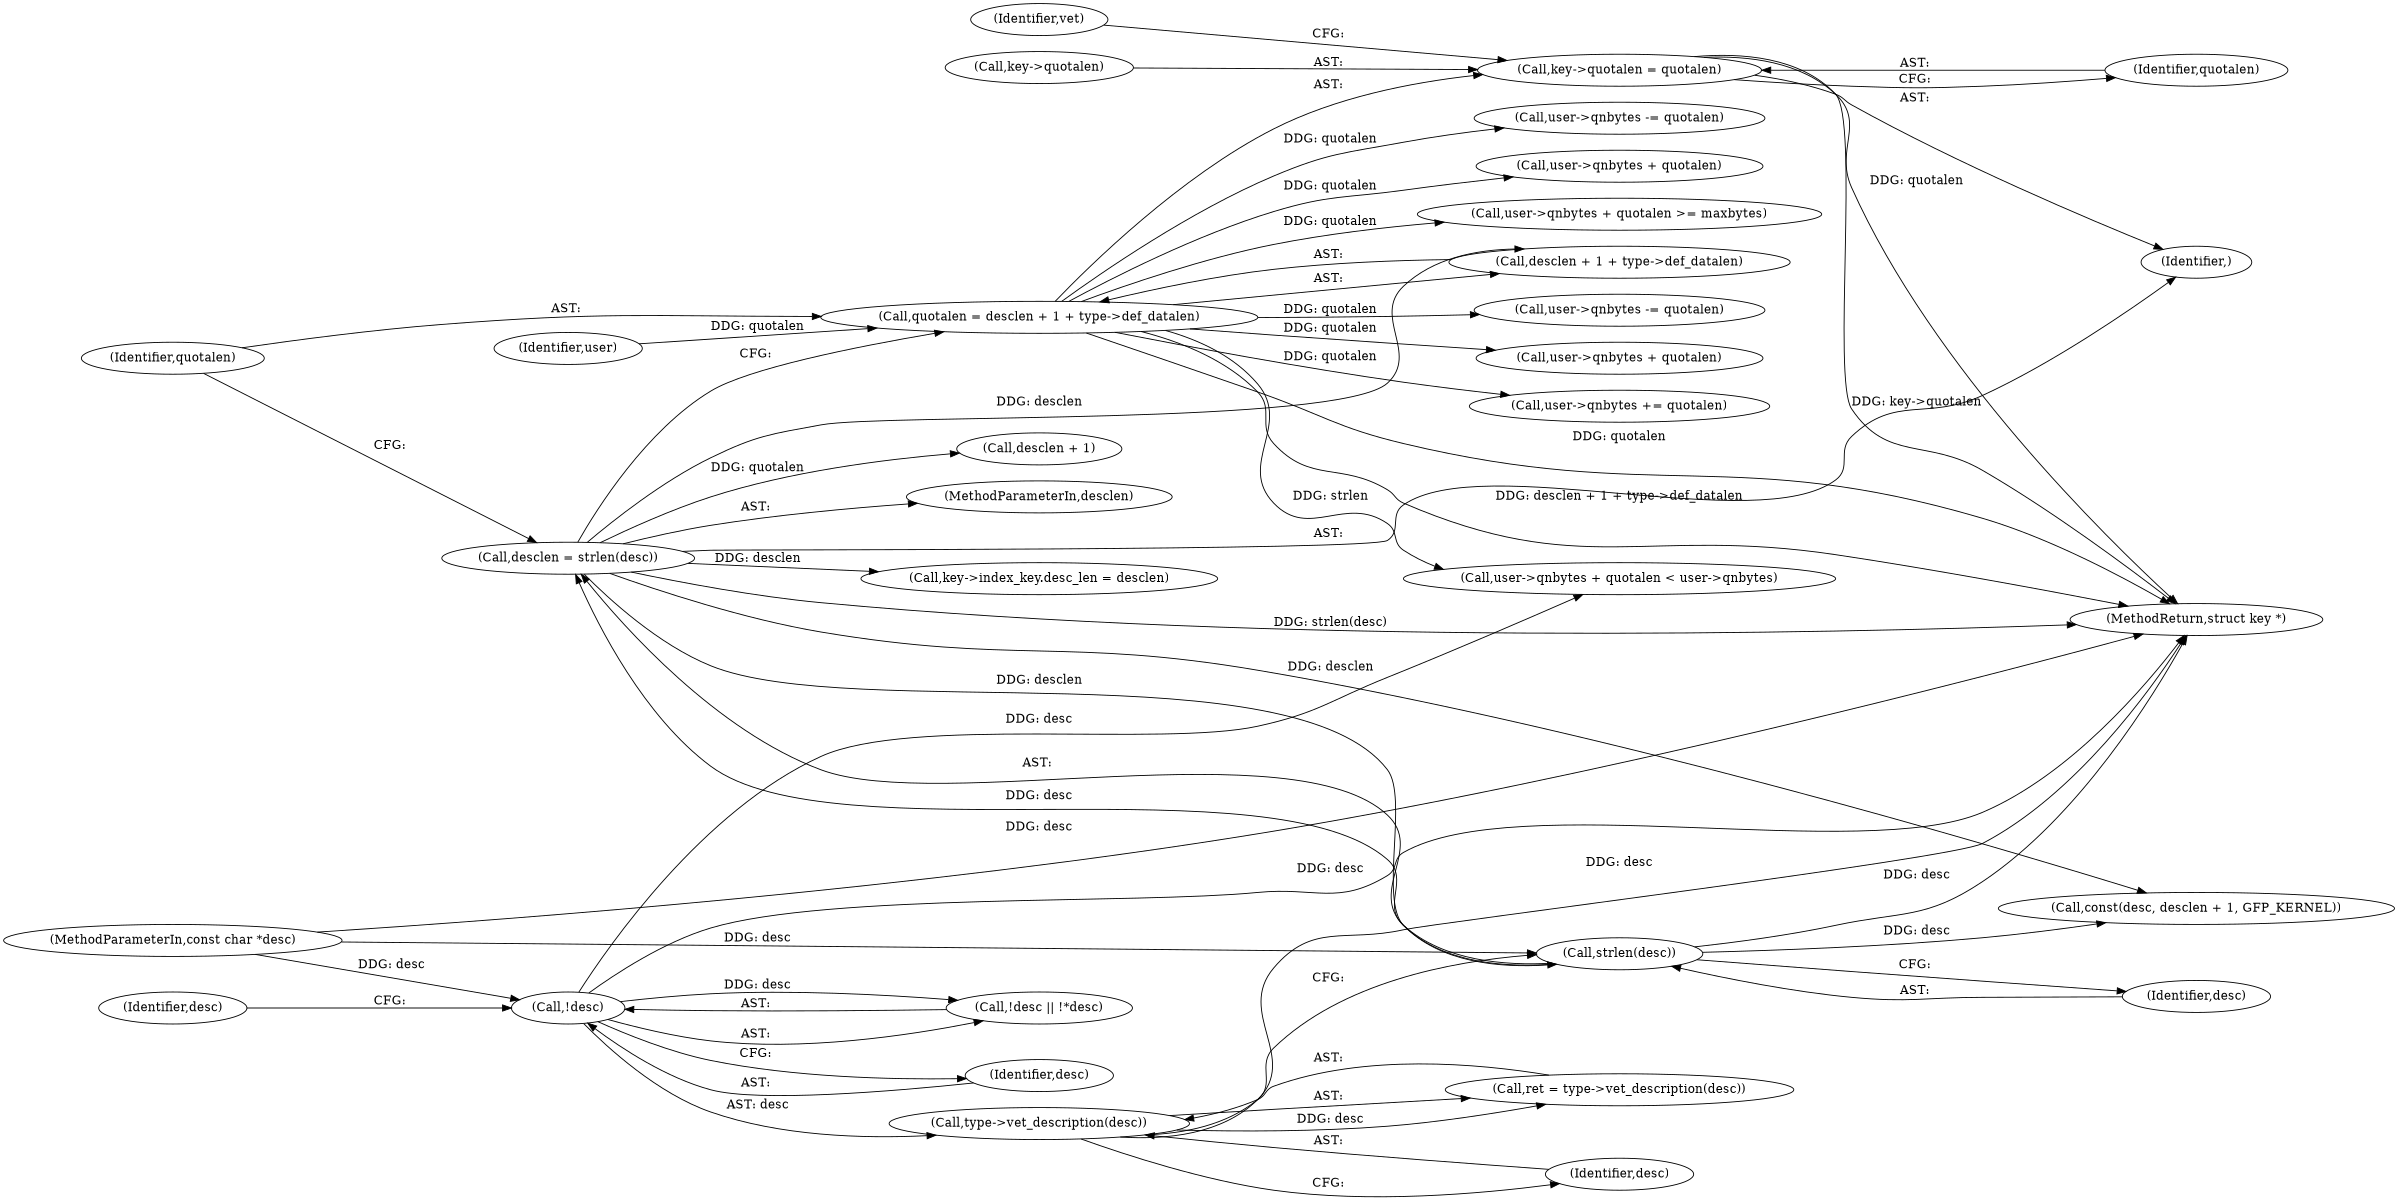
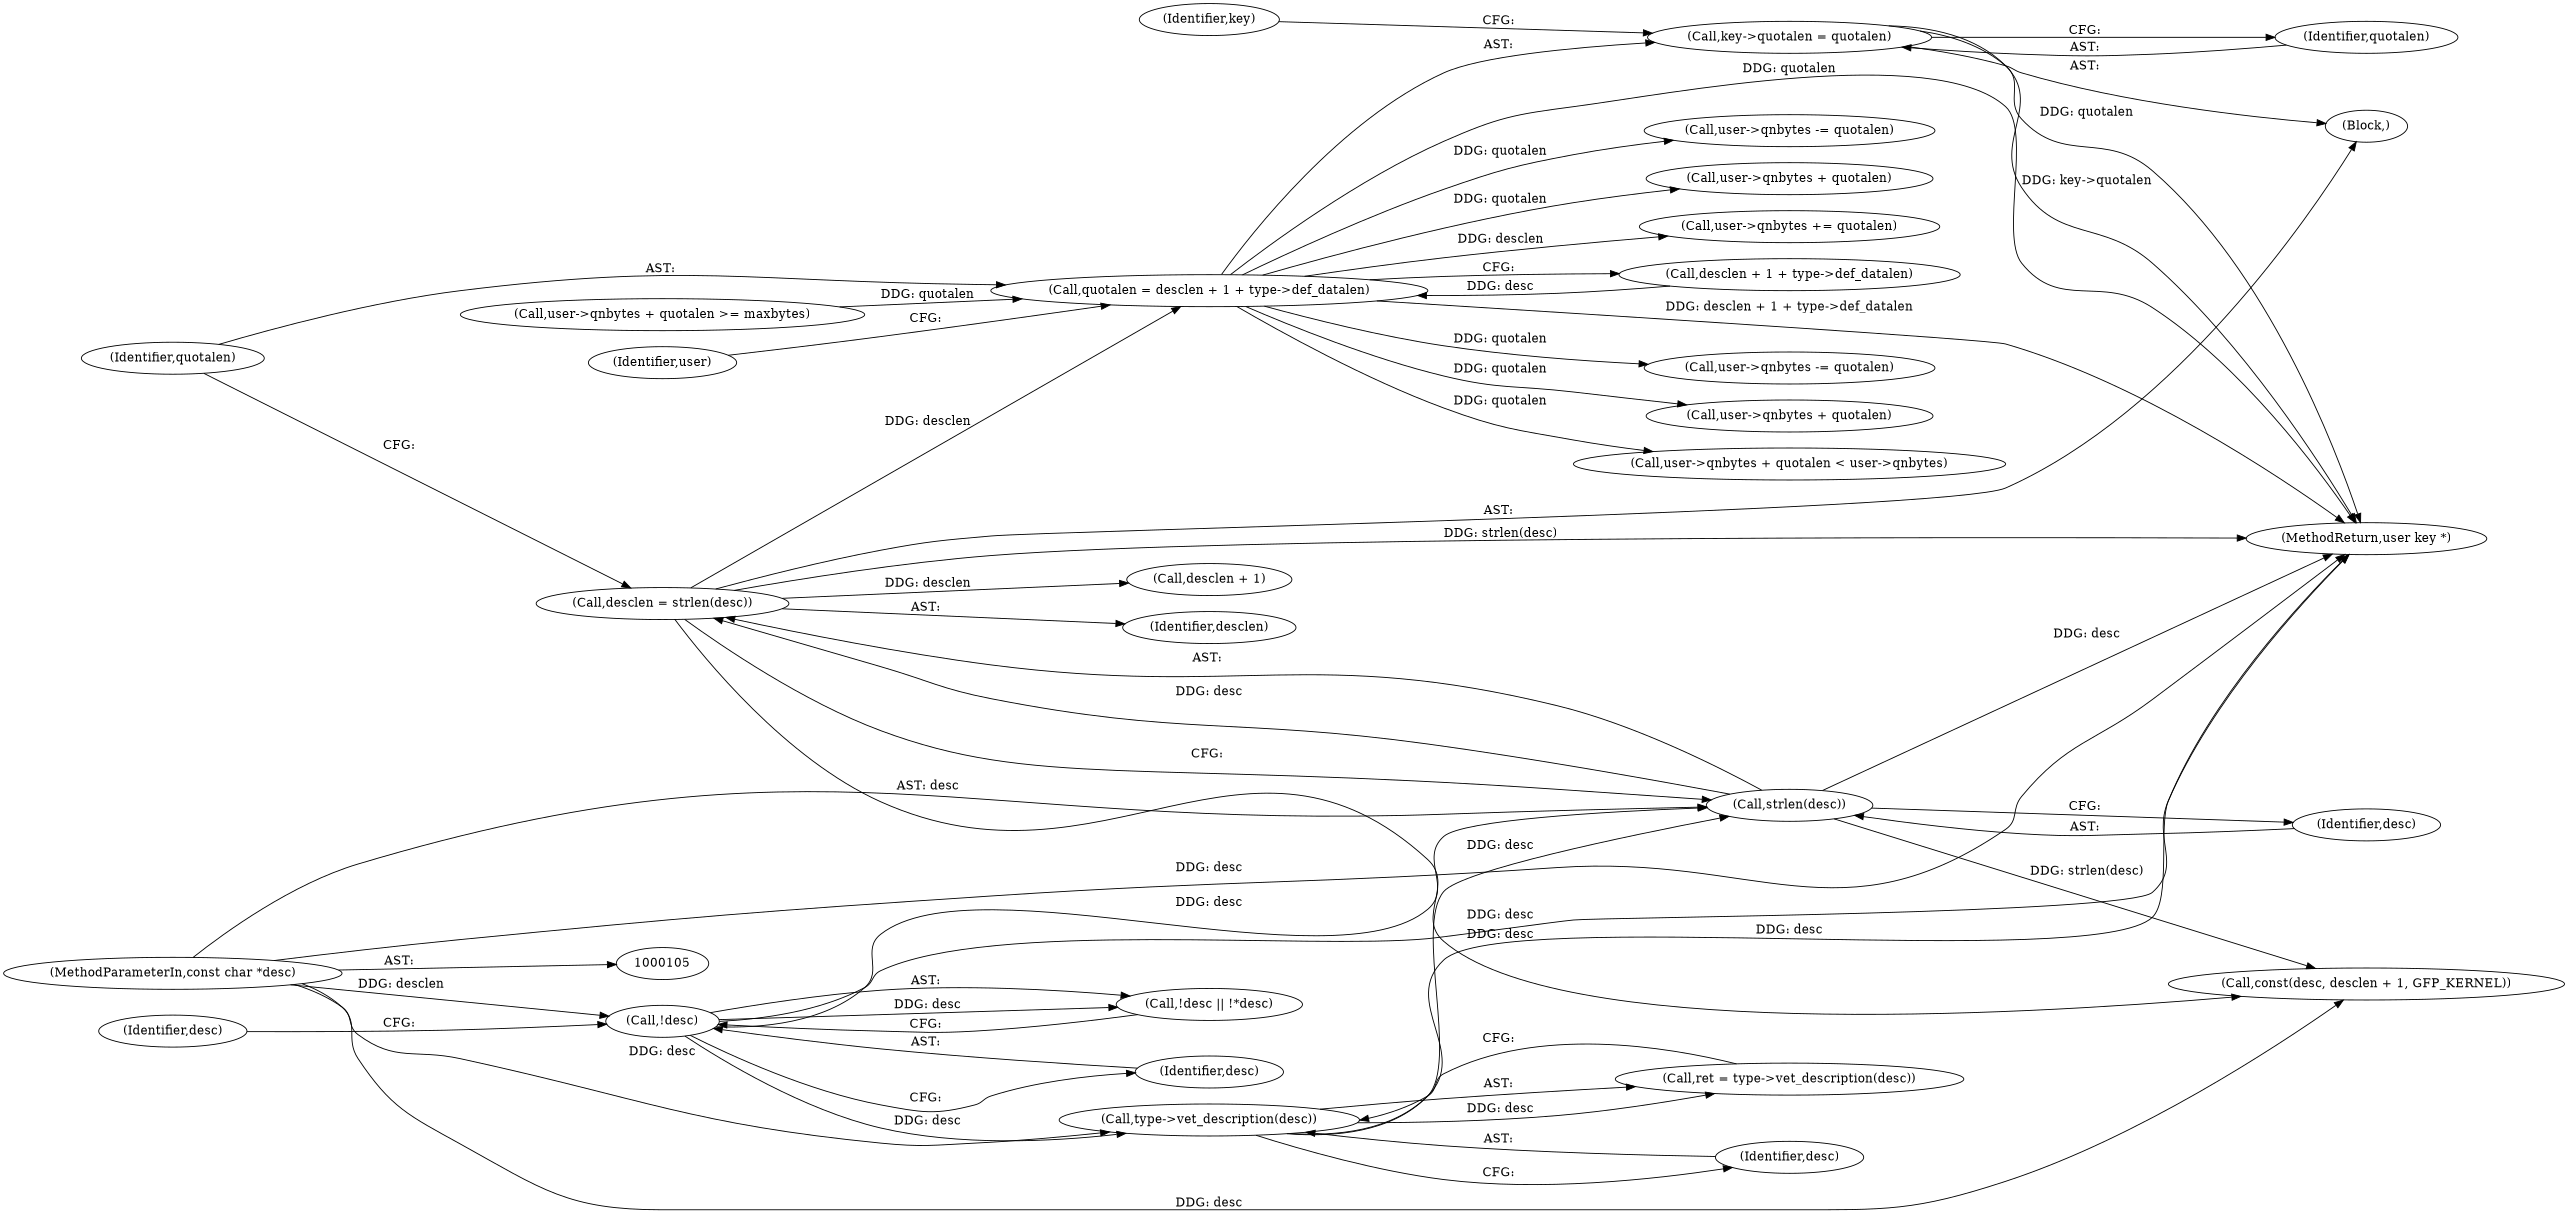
(1039, 20) -> (1209, 20)
(1039, 68) -> none
(1255, 248) -> (926, 303)
(1331, 255) -> (1501, 287)
(2196, 262) -> (2366, 126)
(1331, 279) -> (1501, 268)
(758, 327) -> (928, 319)
(758, 354) -> (928, 422)
(1331, 357) -> (1501, 240)
(1085, 416) -> none
(758, 468) -> (928, 584)
(1331, 496) -> (1501, 401)
(1039, 497) -> (1209, 628)
(1039, 579) -> none
(2196, 620) -> (2366, 539)
(1331, 667) -> (1501, 935)
(1039, 680) -> (1209, 754)
(1038, 734) -> (1214, 929)
(1917, 931) -> (2087, 872)
(758, 938) -> (928, 786)
none -> (663, 964)
(392, 965) -> (401, 984)
(1331, 978) -> (1501, 846)
(758, 1004) -> (928, 1024)
(1331, 1058) -> (1501, 1039)
(758, 1105) -> (928, 1121)
none -> (683, 1112)
none -> (1297, 1210)
